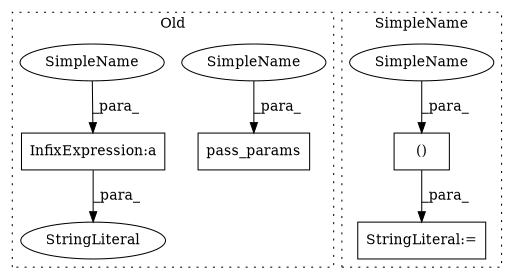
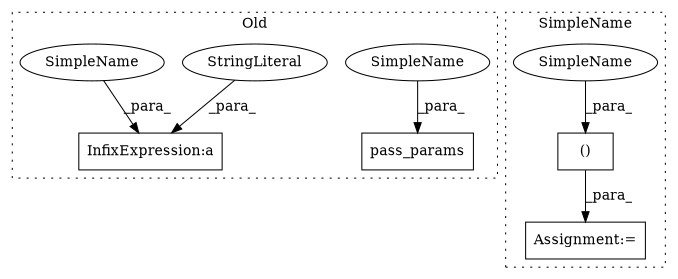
(93, 191) -> (207, 103)
(422, 241) -> (586, 241)
